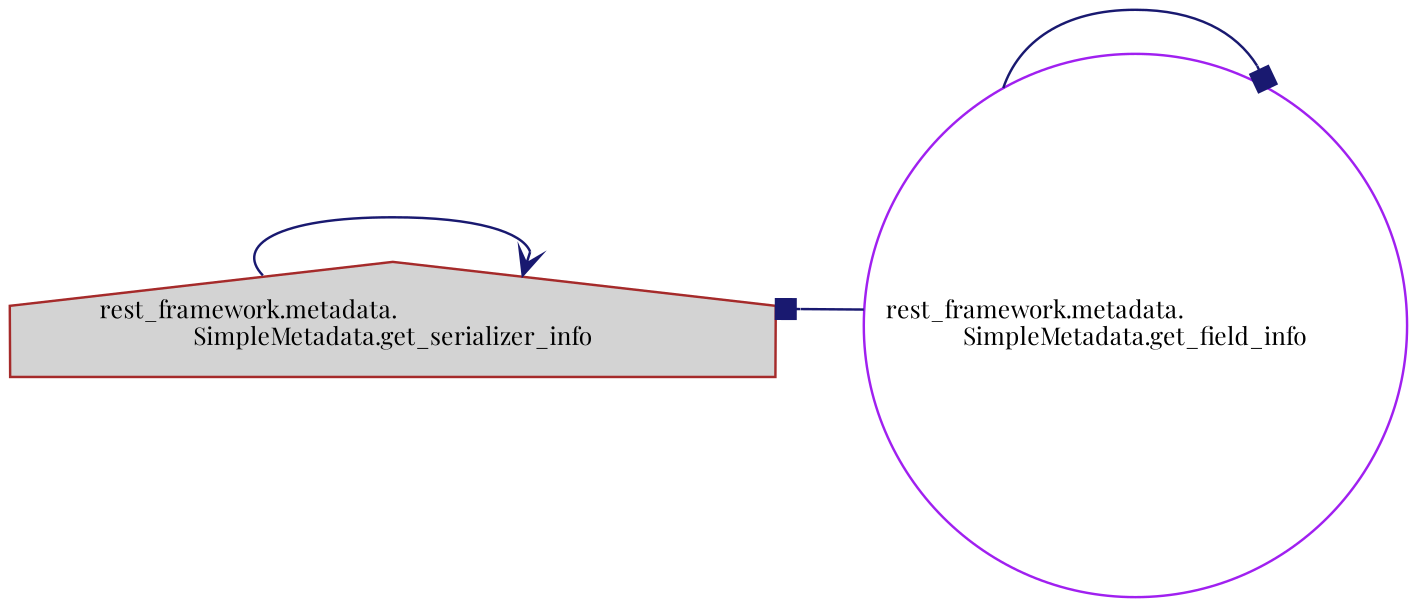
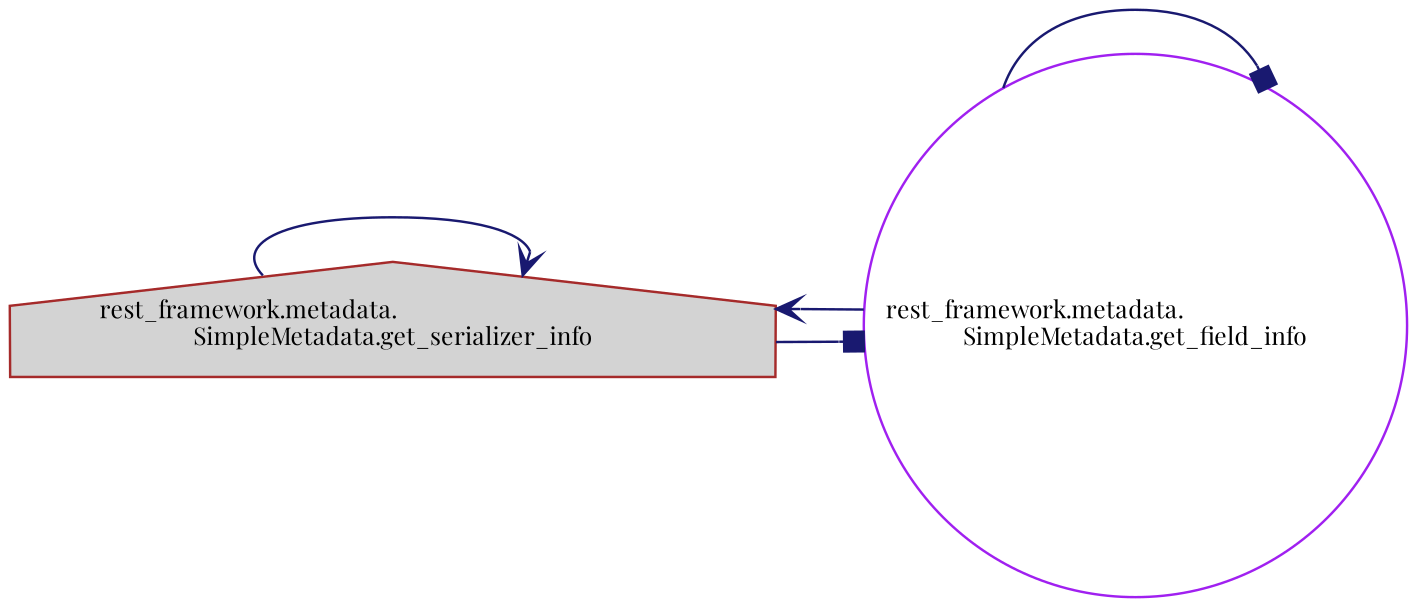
(832, 309) -> (832, 309)
none -> (807, 342)
